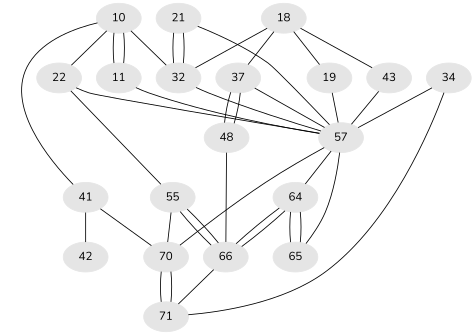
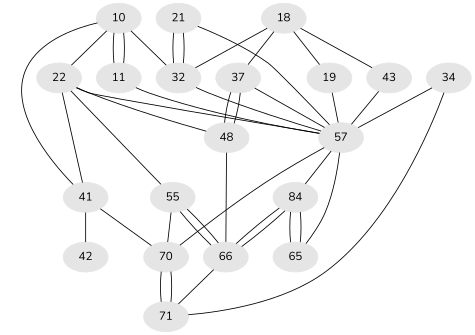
none -> (141, 111)
none -> (72, 138)
(295, 197) -> (295, 197)
